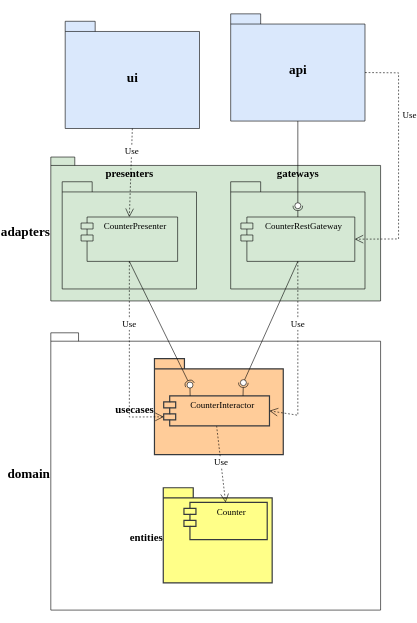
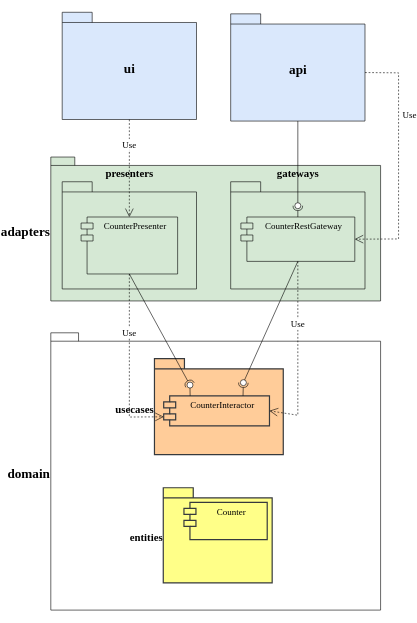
(132, 75) -> (129, 66)
(129, 239) -> (129, 246)
(221, 466) -> none
